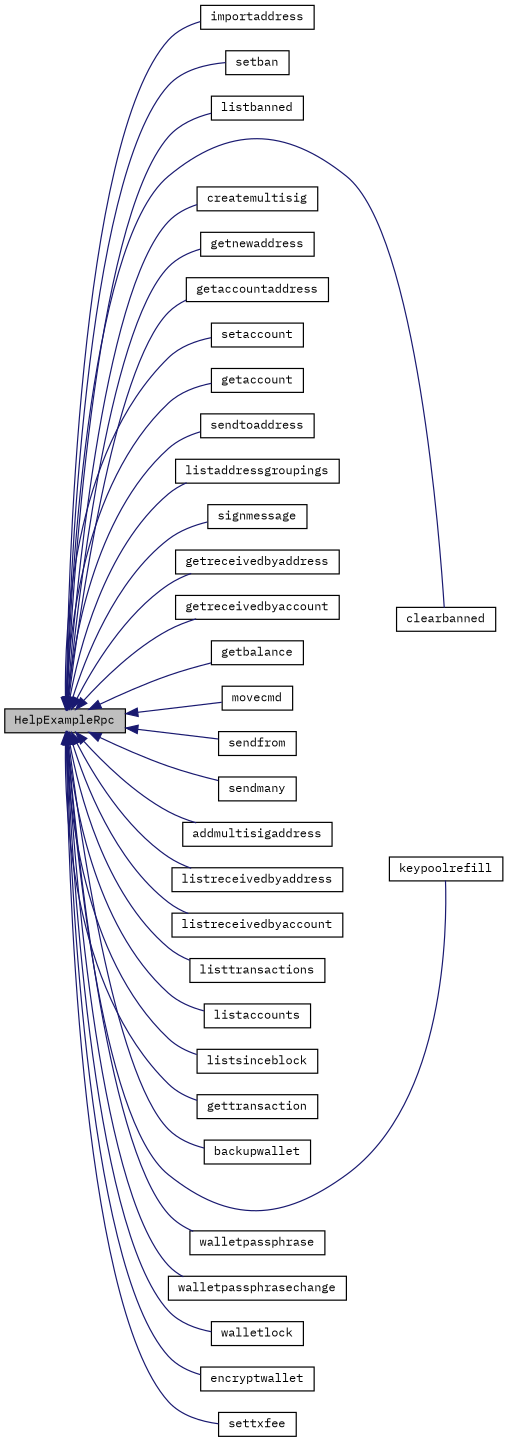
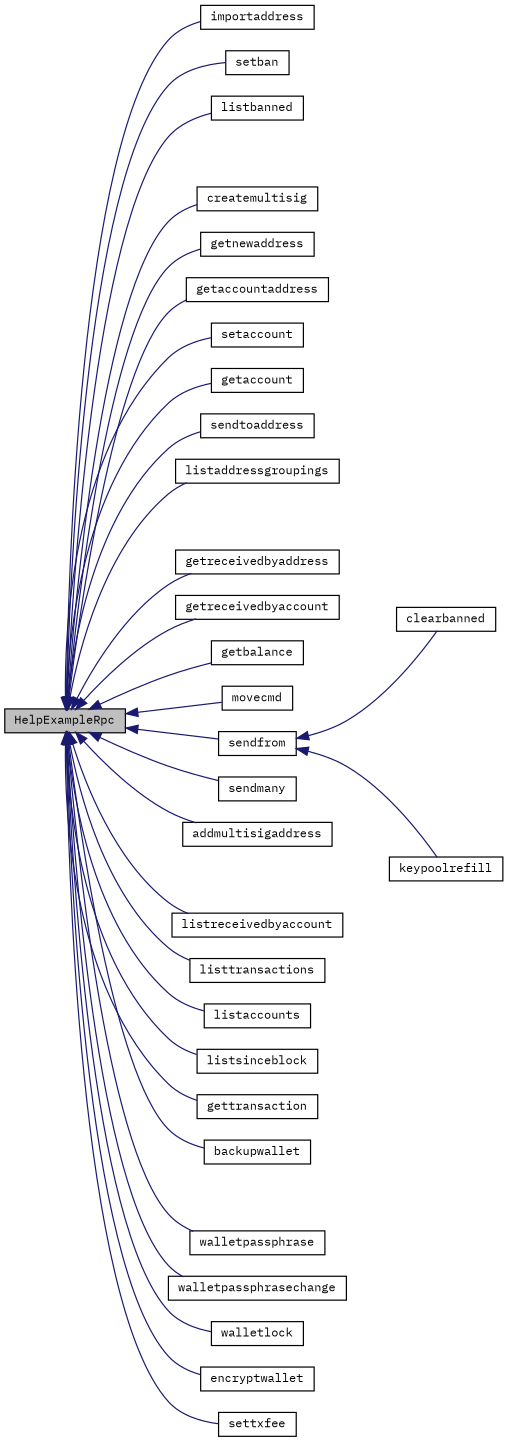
(214, 148) -> (381, 695)
(257, 517) -> none
(257, 880) -> none
(197, 1194) -> (381, 793)
